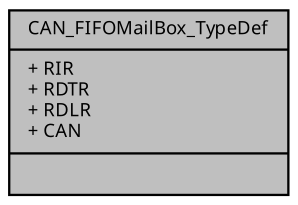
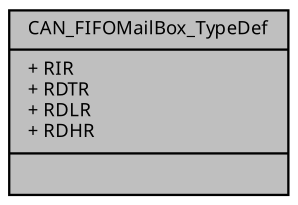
(55, 131) -> (62, 131)
